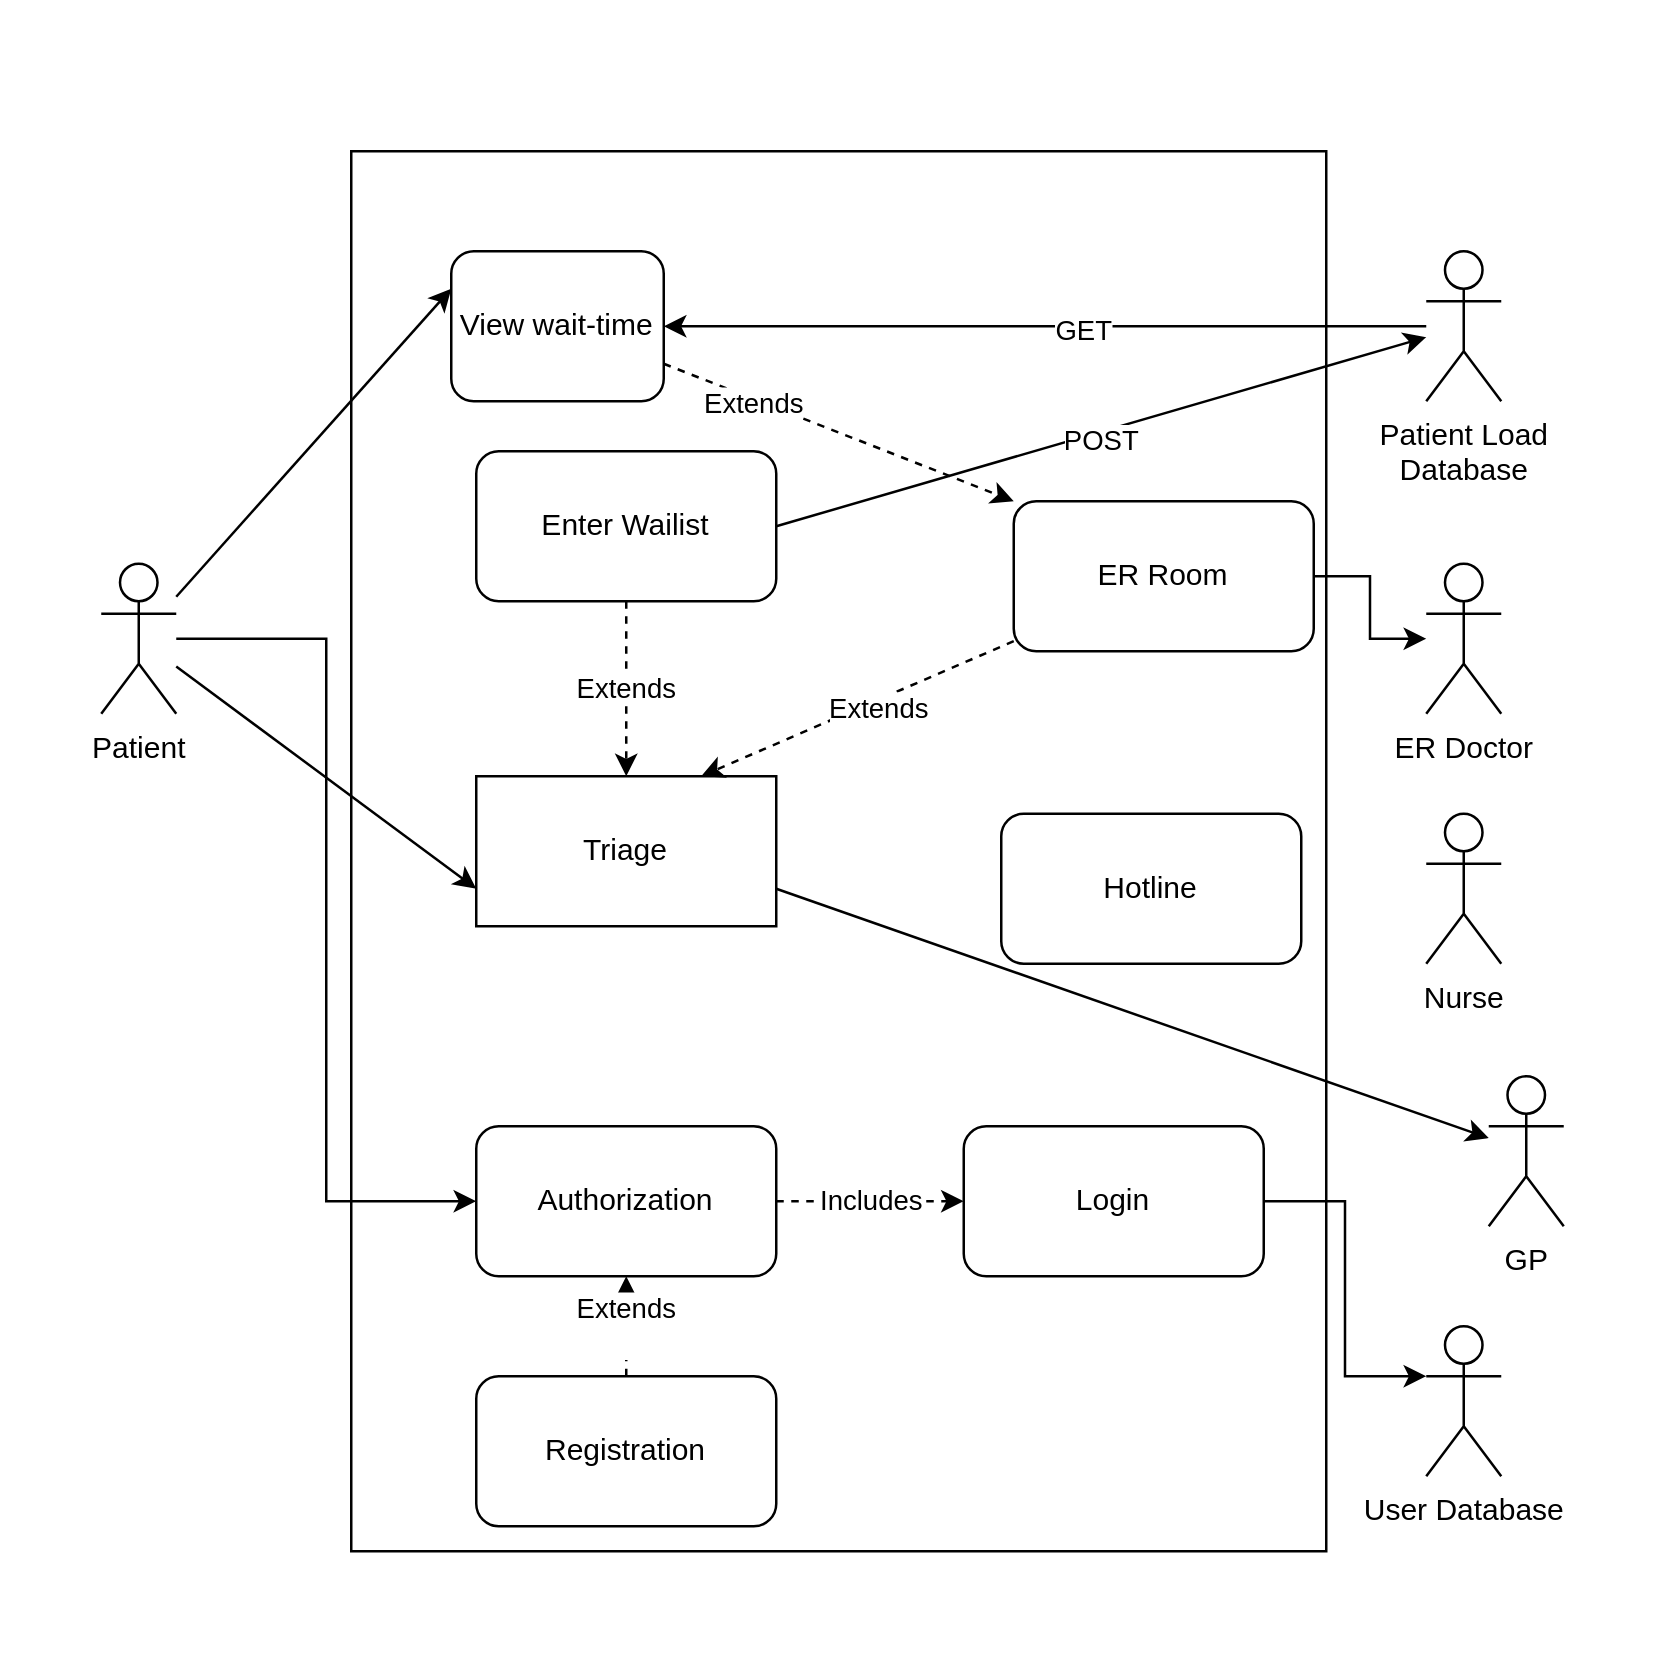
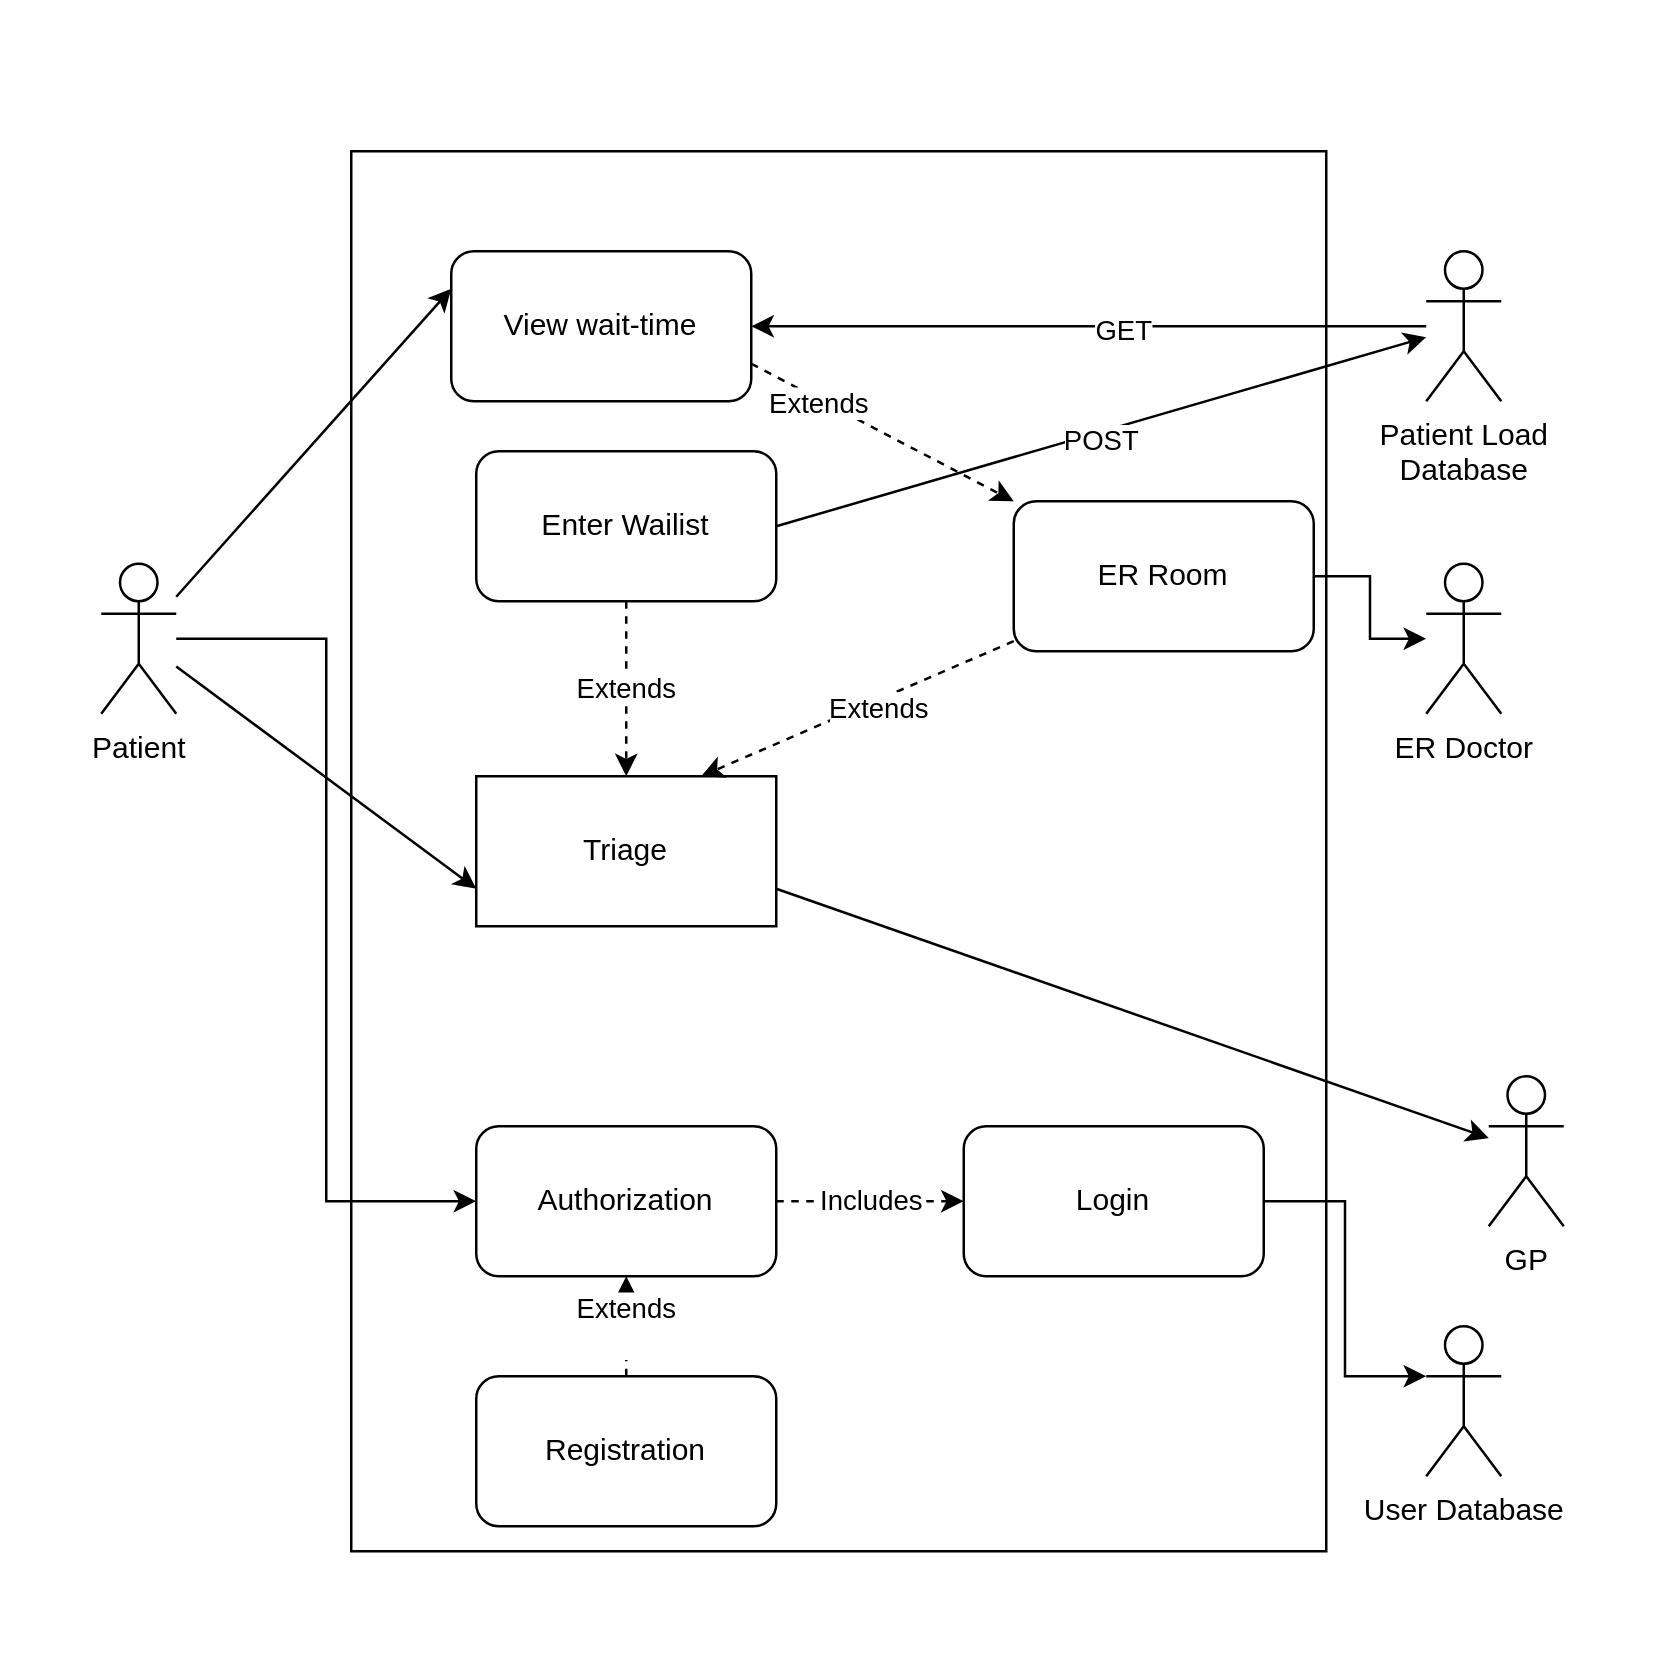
(558, 326) -> (601, 326)
(1151, 889) -> none
(1464, 889) -> none
